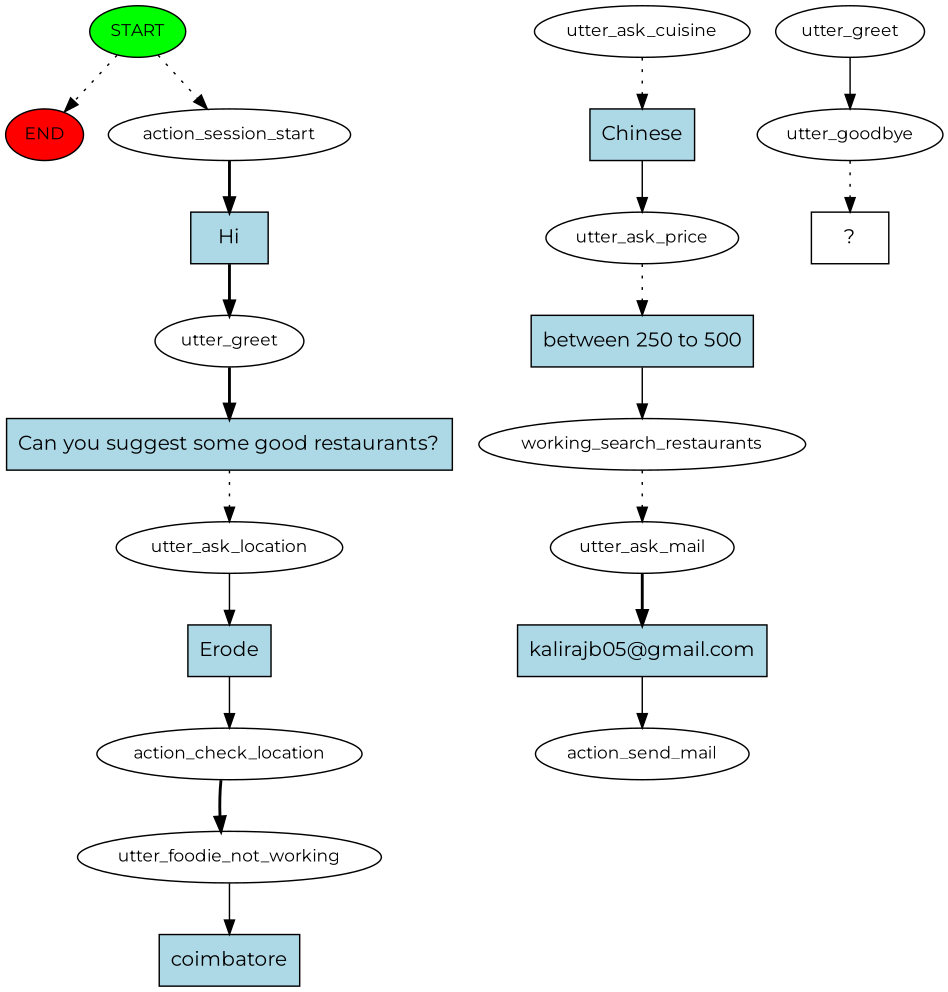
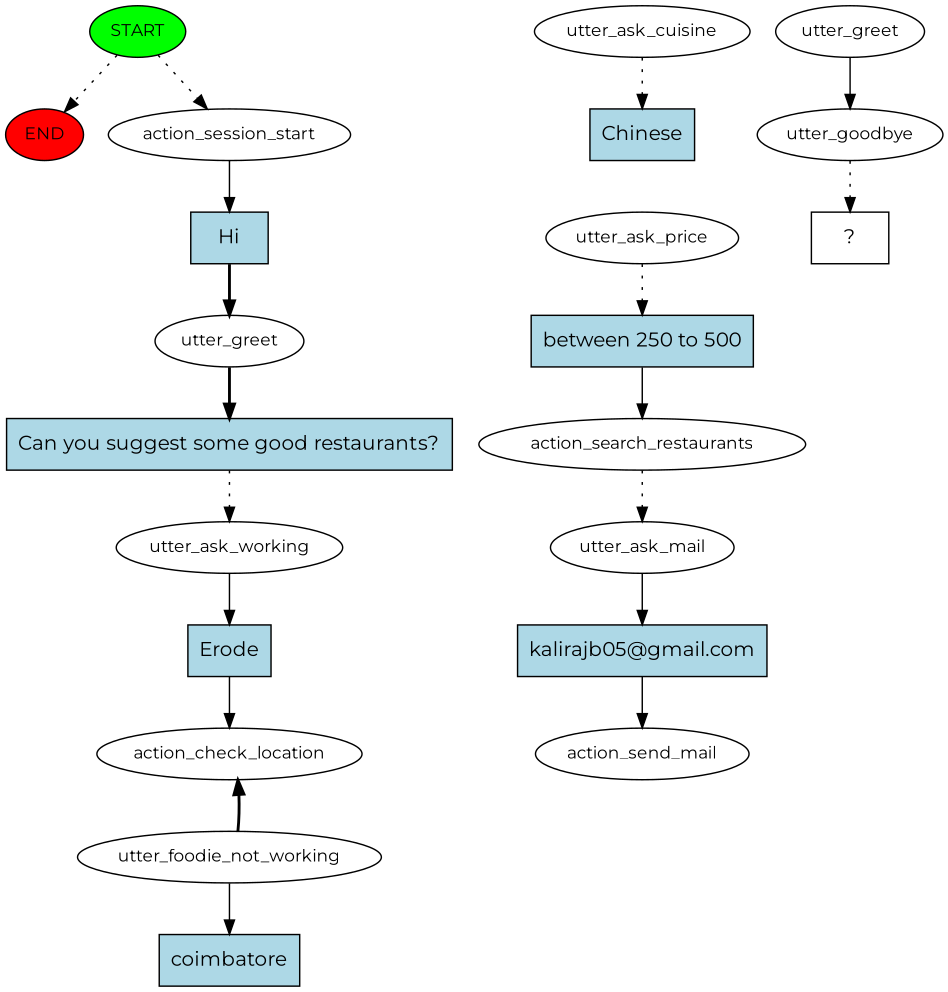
(229, 179) -> (229, 179)
(642, 179) -> none
(642, 444) -> (642, 444)
(229, 548) -> (229, 548)
(642, 592) -> (642, 592)
(220, 798) -> (239, 813)
